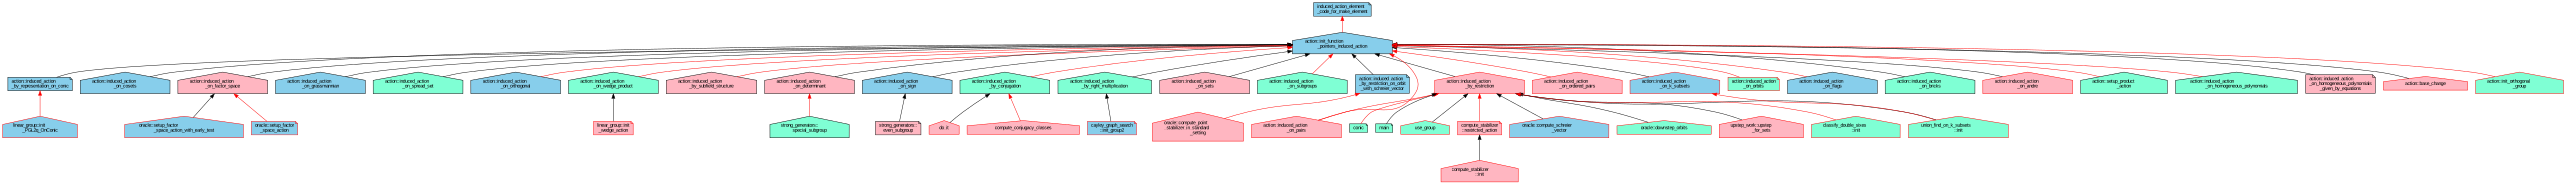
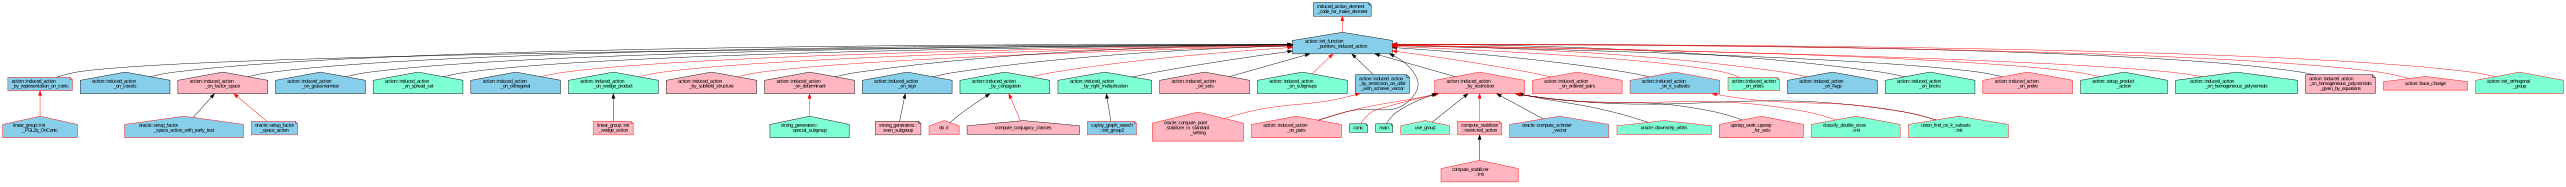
(2157, 56) -> (2157, 56)
(40, 84) -> (40, 84)
(1393, 109) -> (1393, 109)
(1023, 128) -> (1023, 128)
